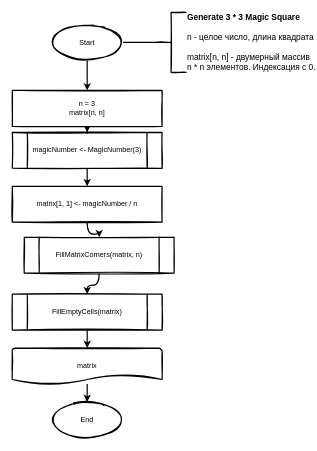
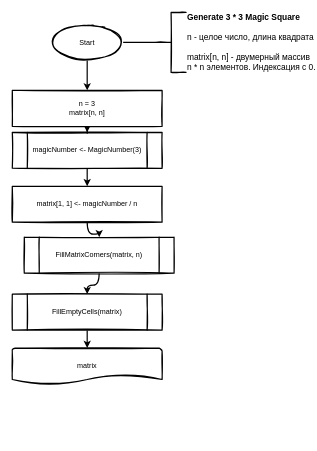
(87, 394) -> none
(87, 420) -> none
